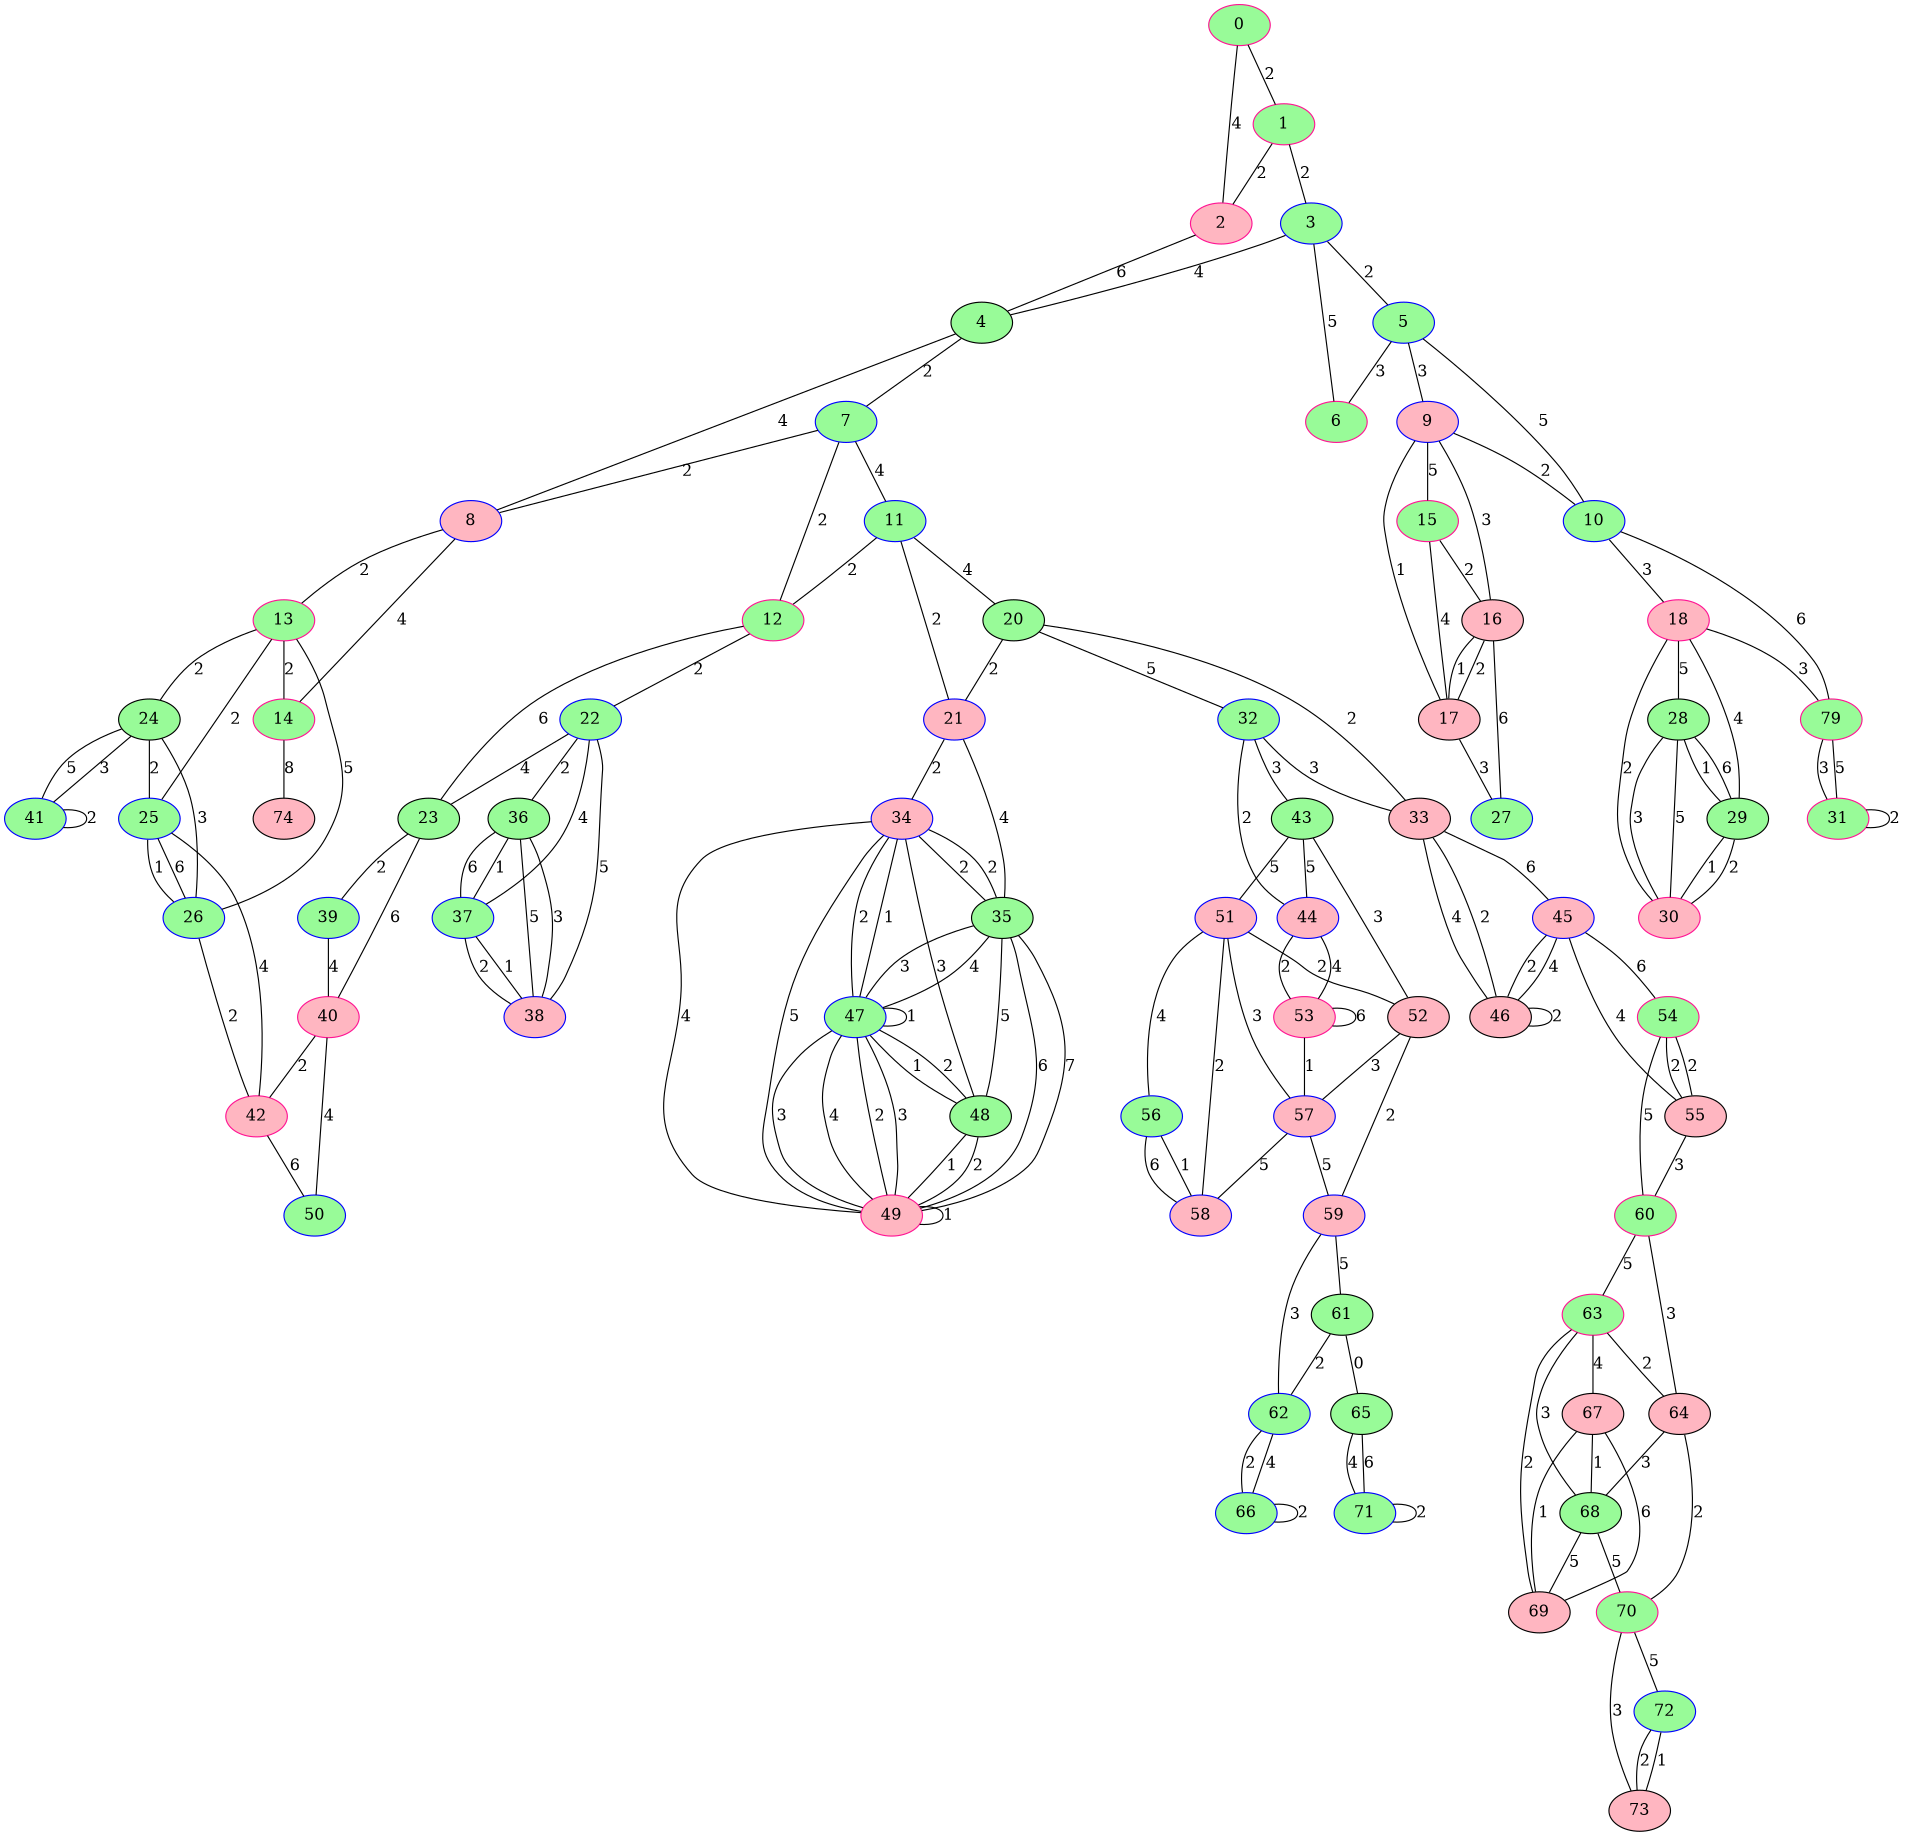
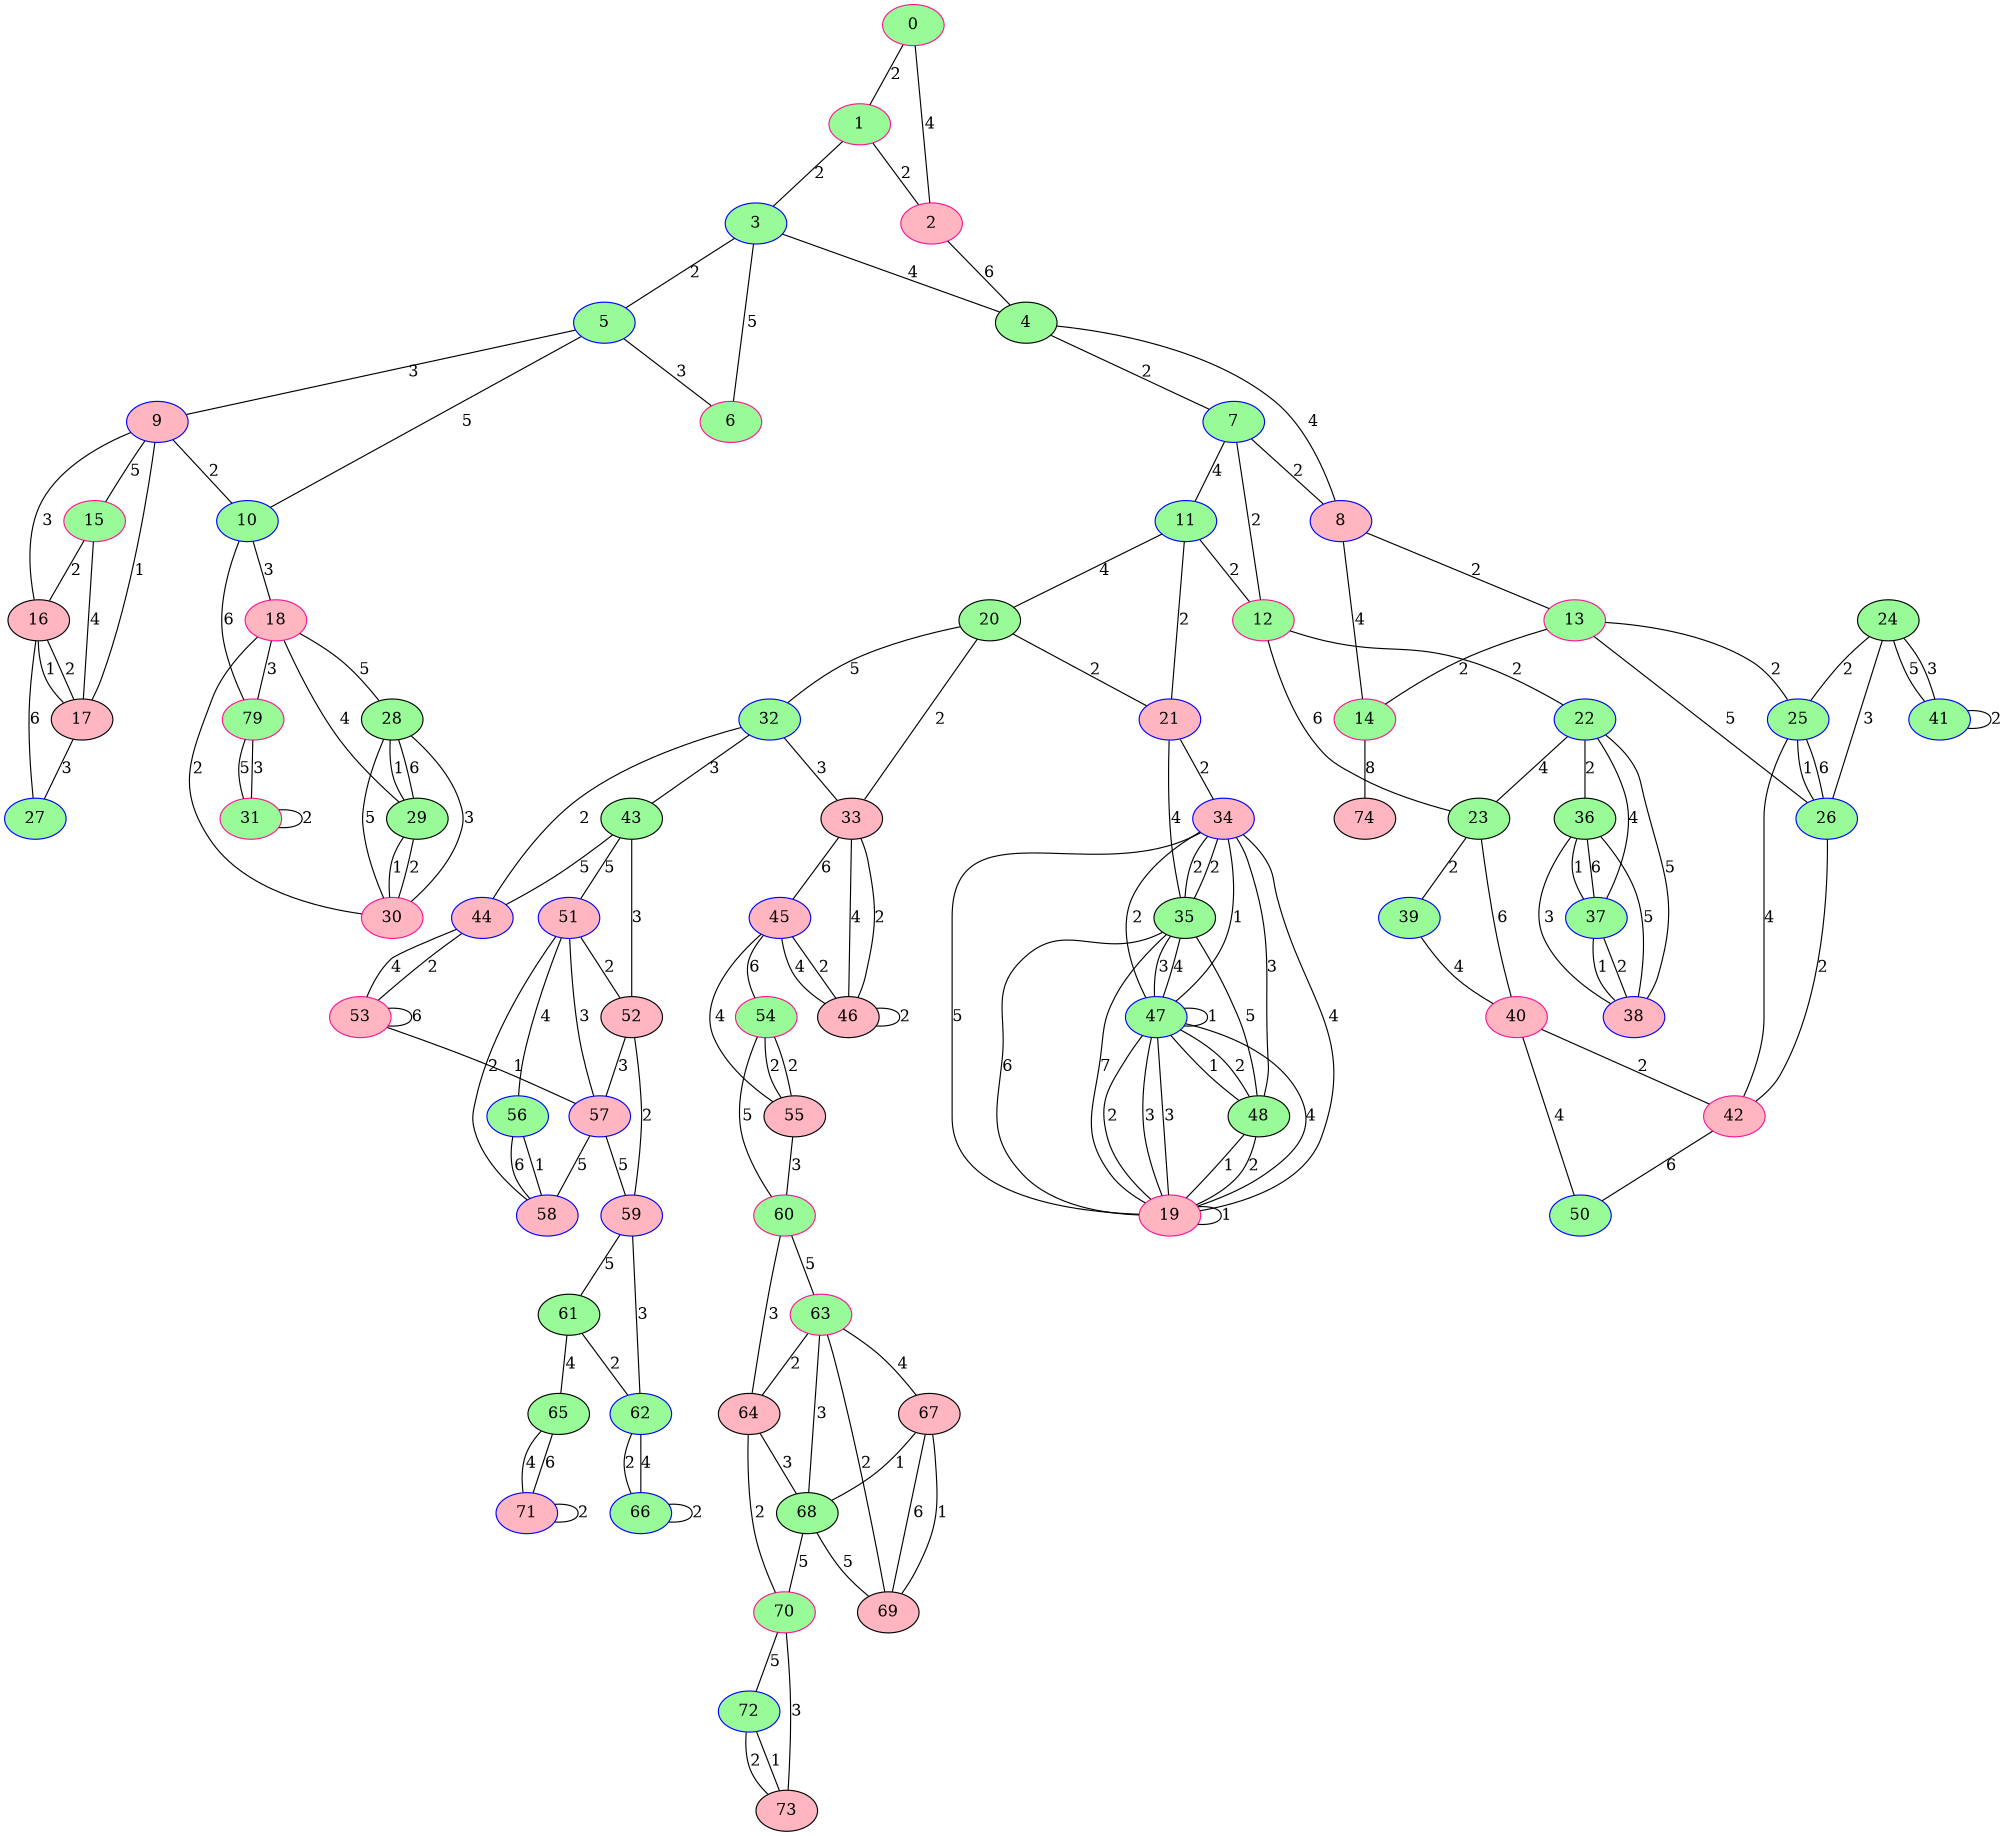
(202, 656) -> none
(892, 1216) -> (1170, 1216)
(1359, 1364) -> (571, 1364)
(1365, 1513) -> (527, 1513)
